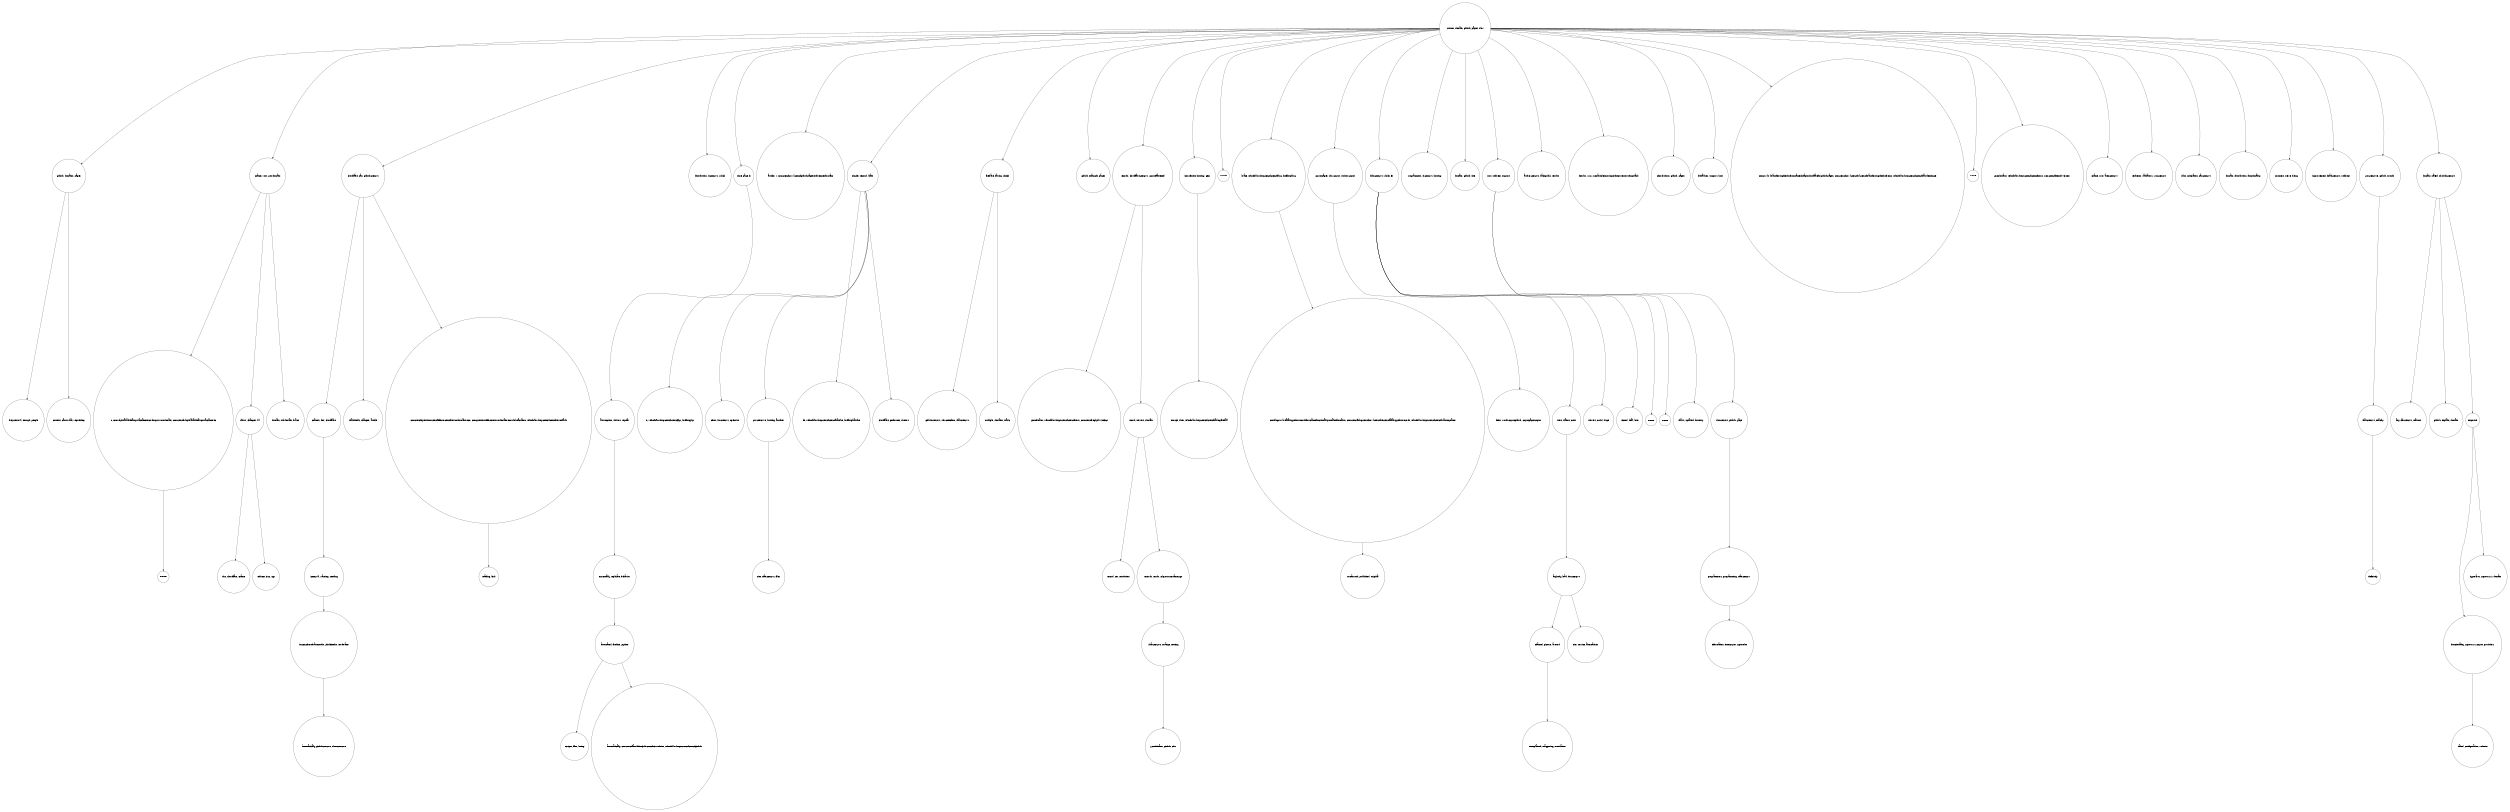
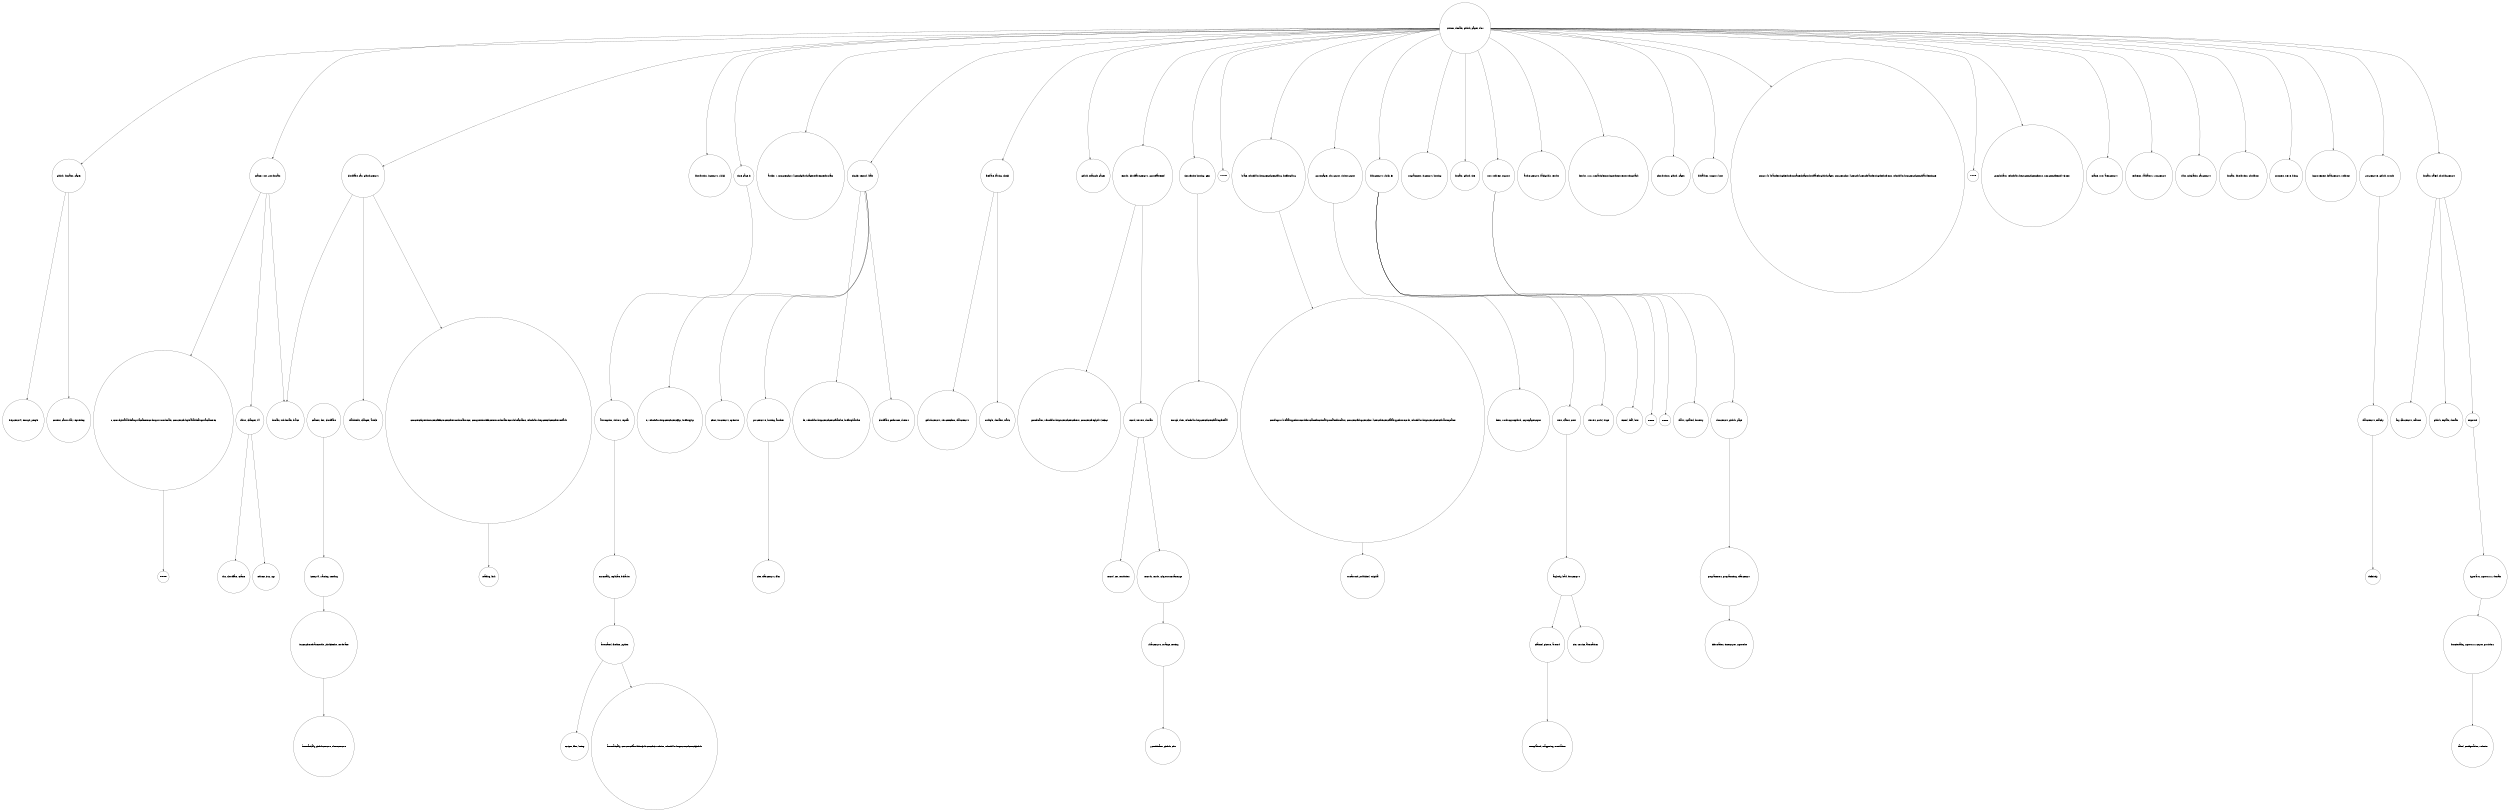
(2243, 176) -> (2243, 176)
(342, 299) -> (307, 293)
(2468, 522) -> (2480, 606)
